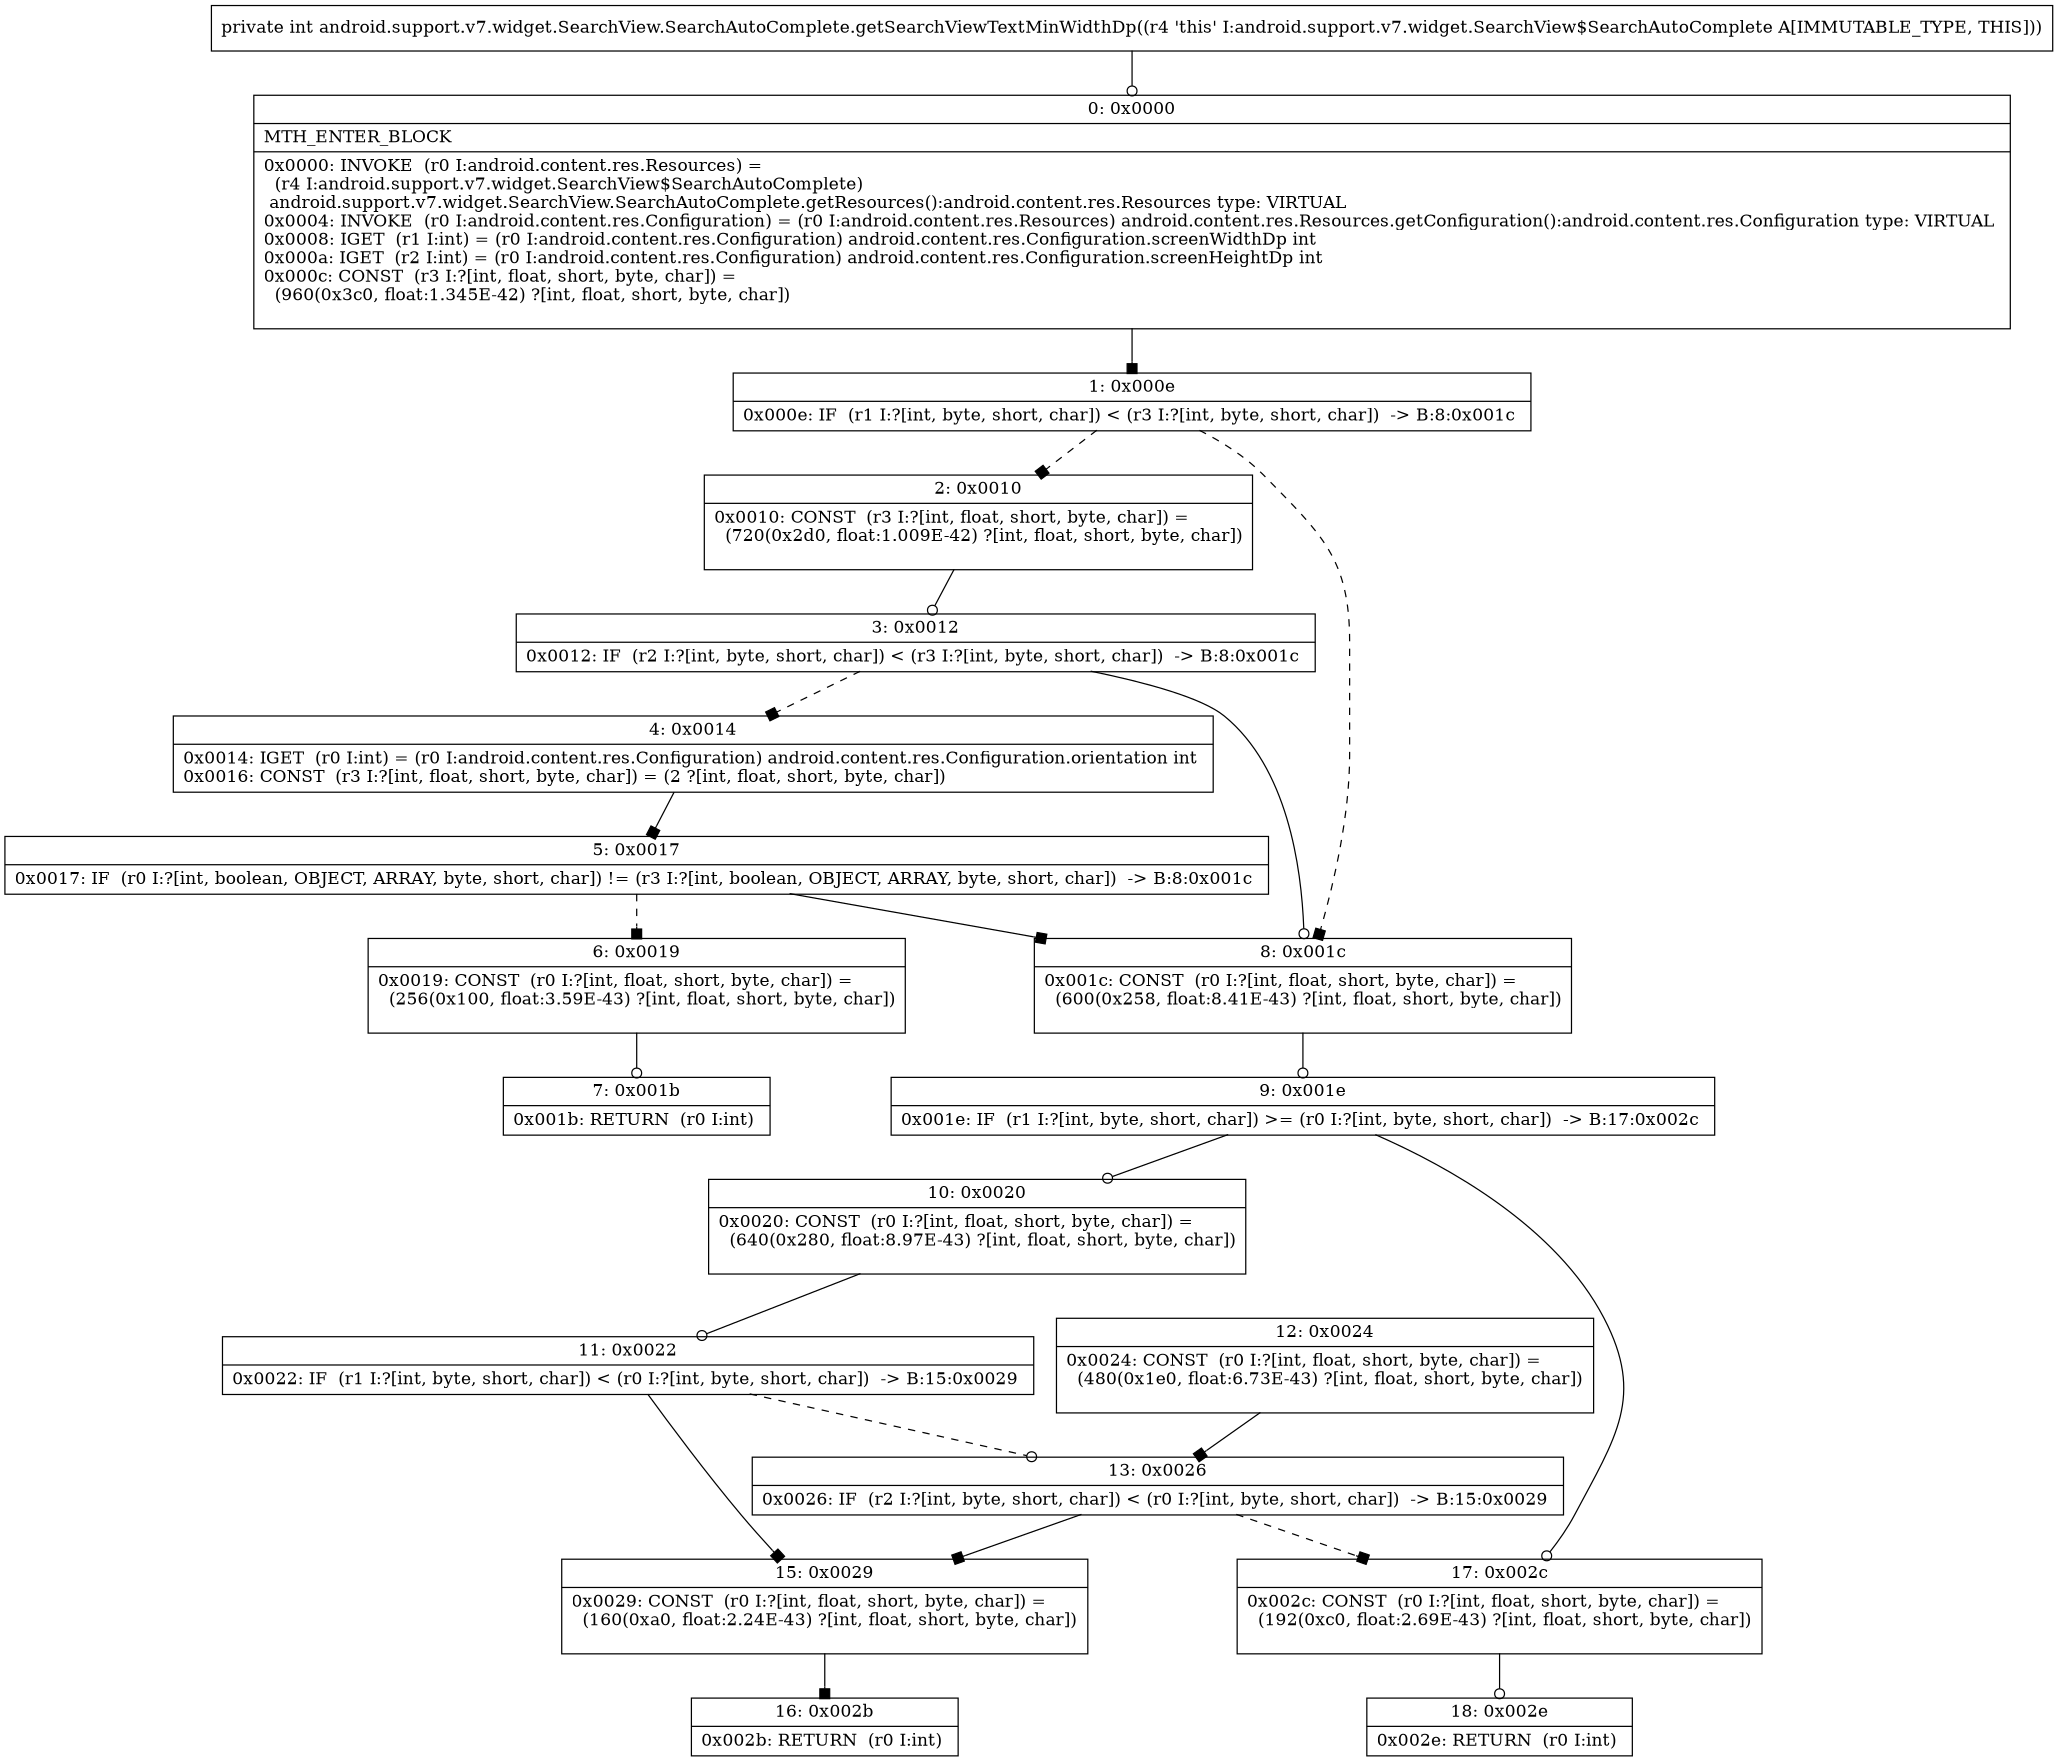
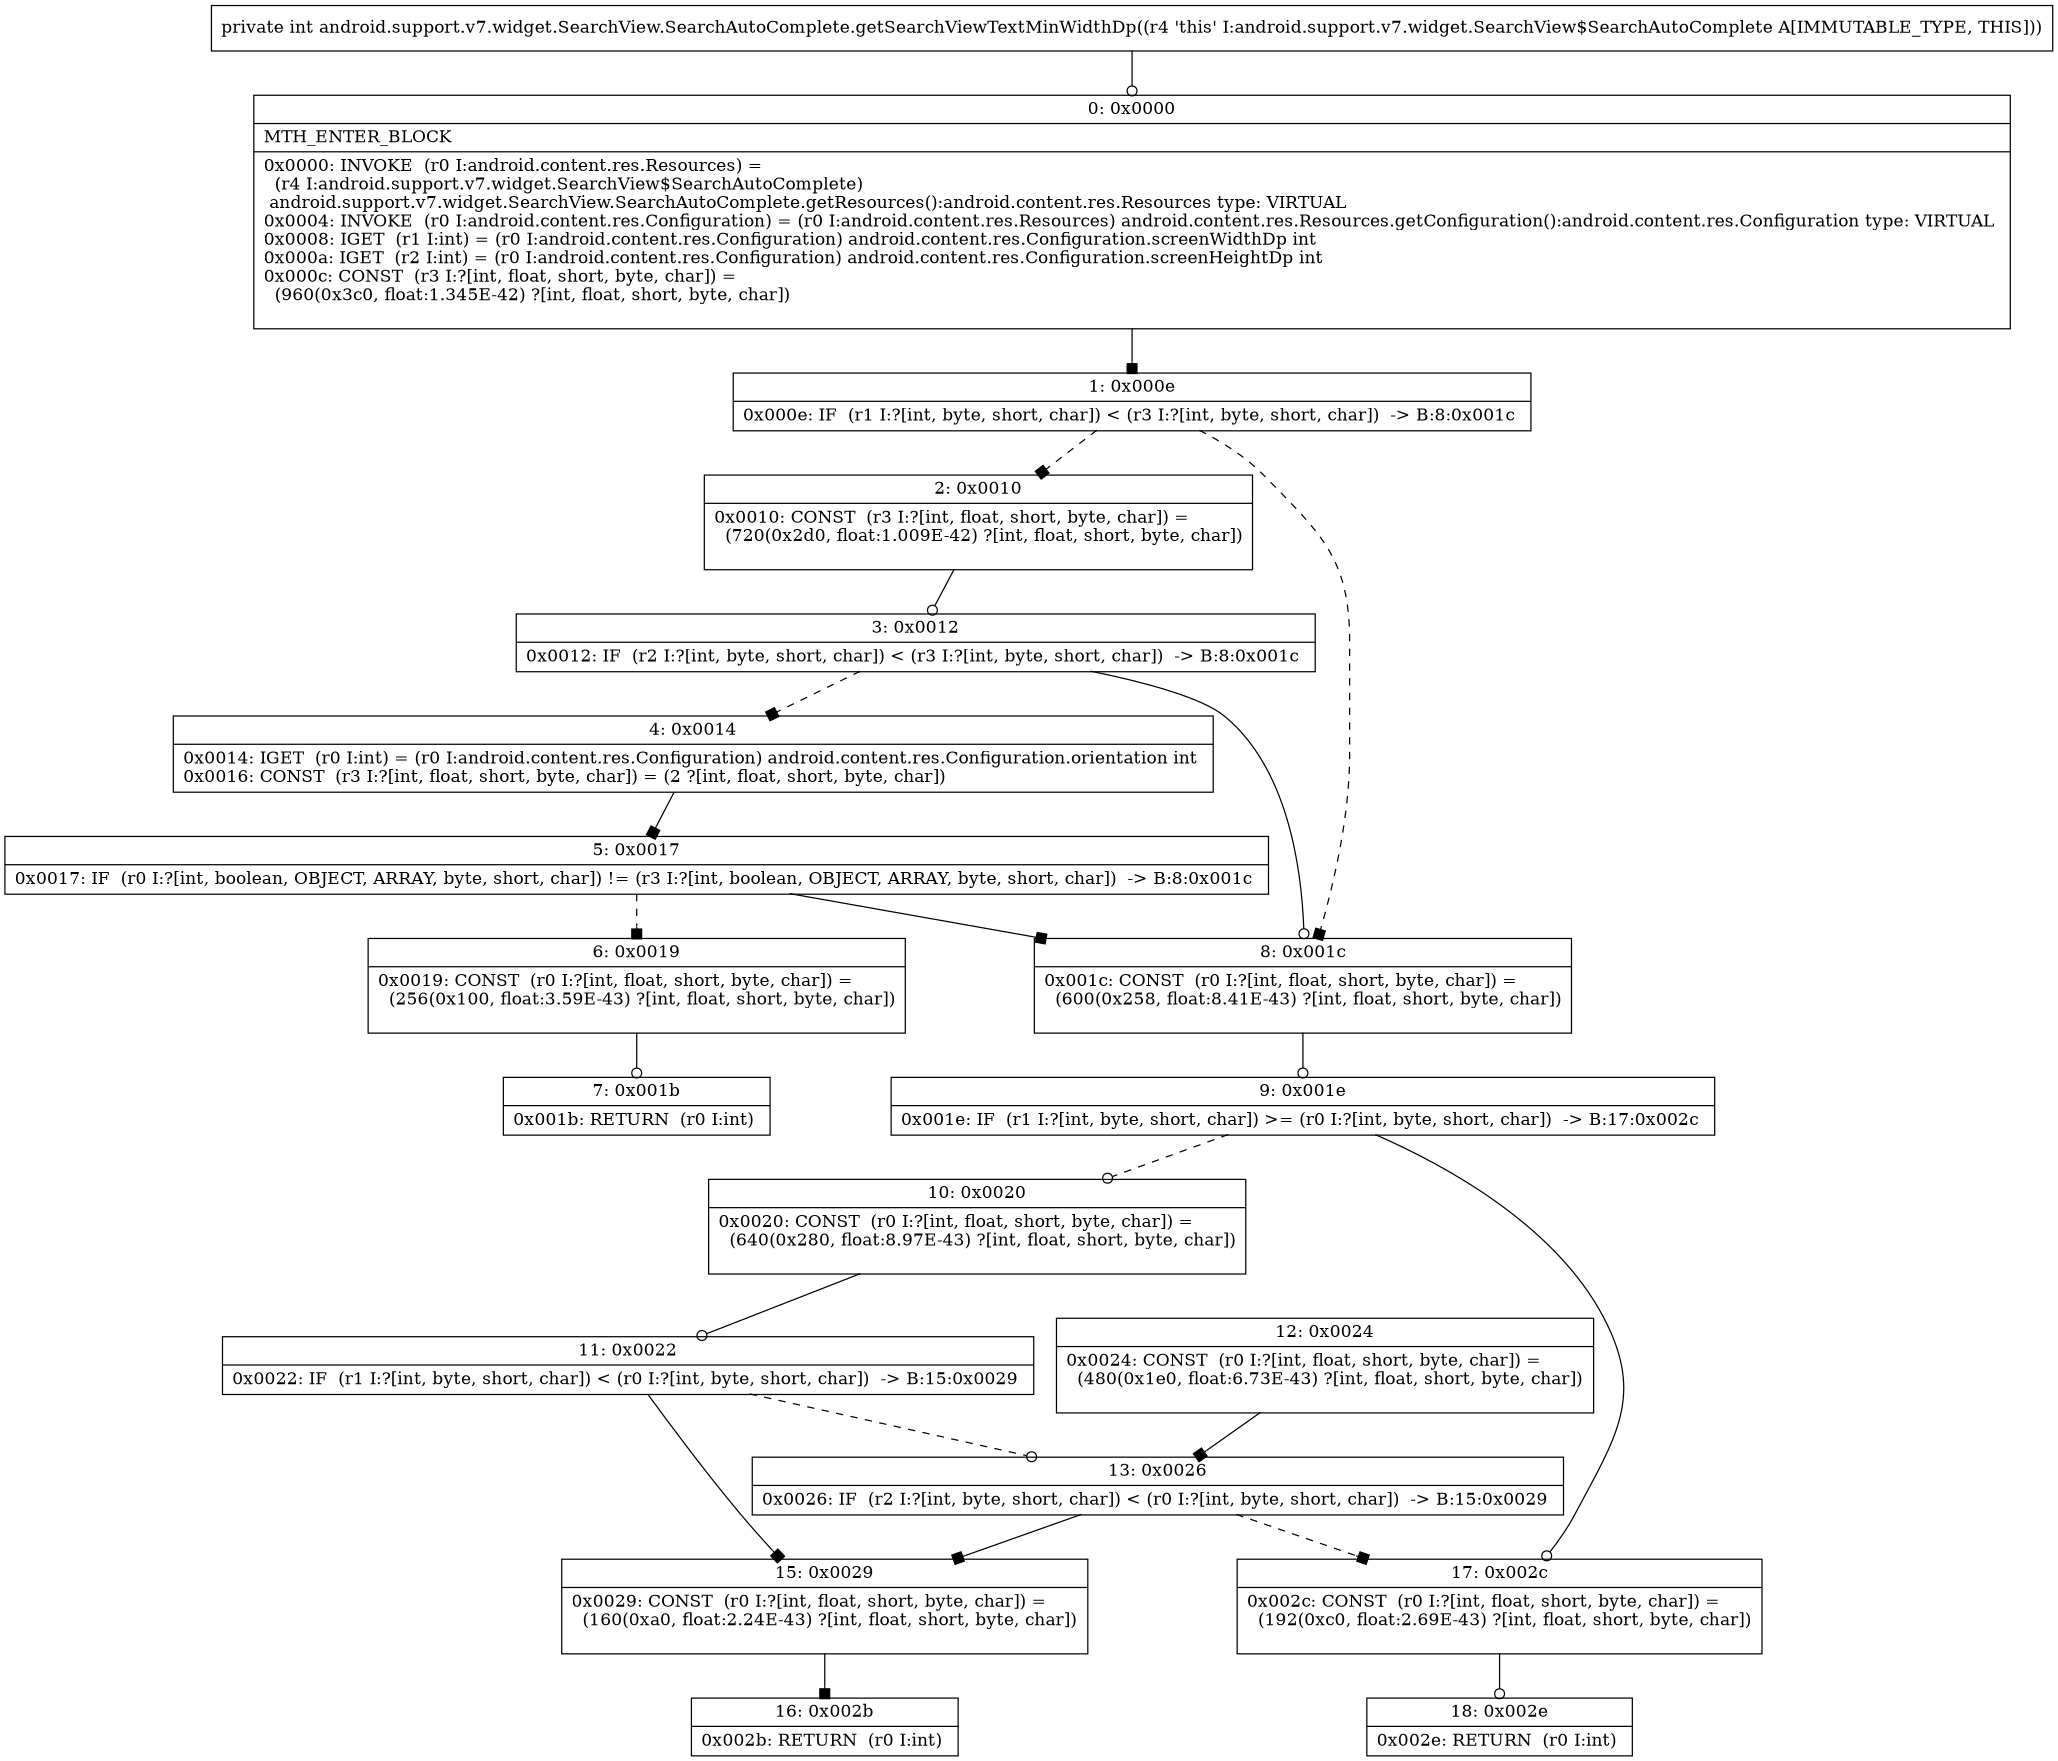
(1170, 1156) -> (1170, 1156)
